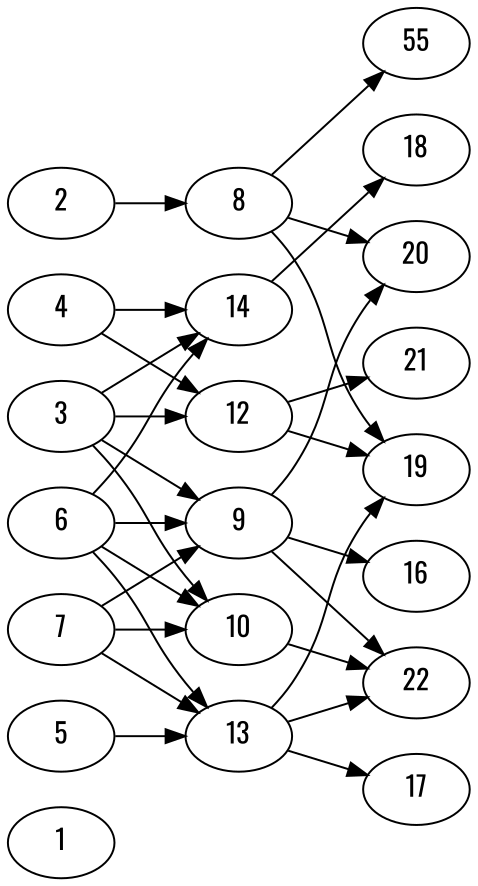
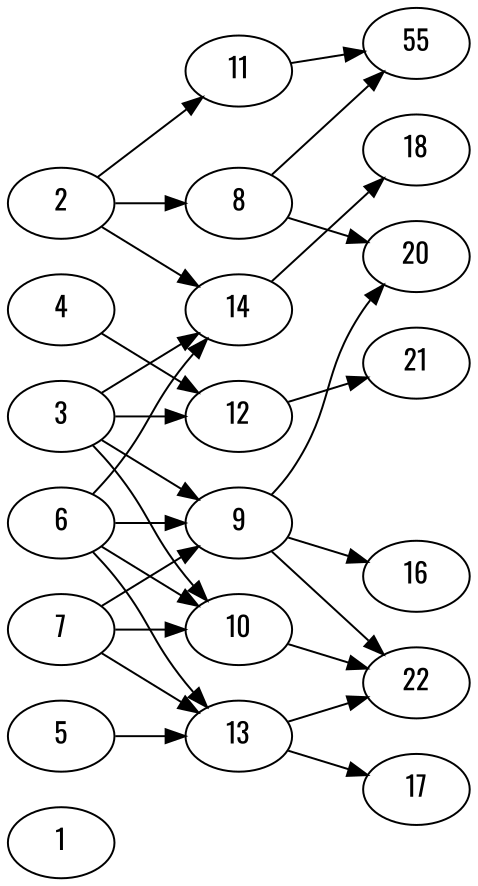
none -> (239, 71)
(140, 310) -> (141, 251)
(416, 470) -> none
